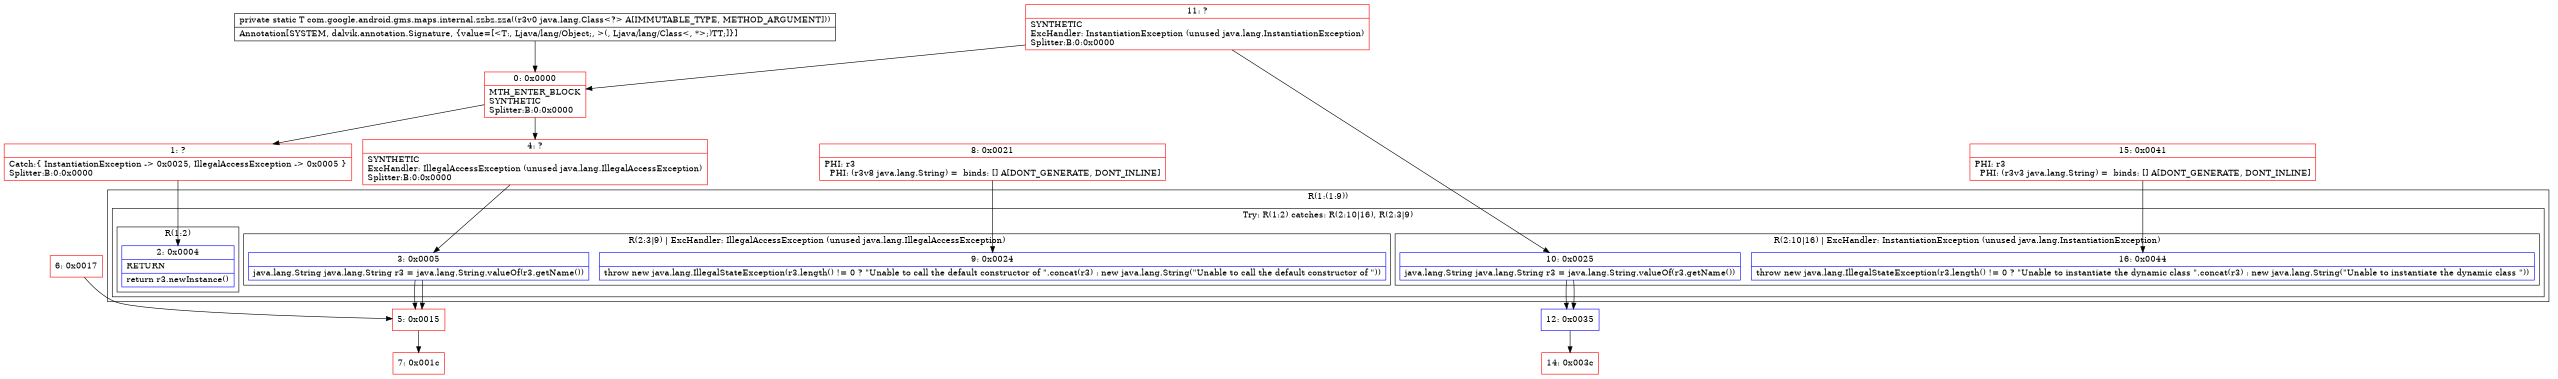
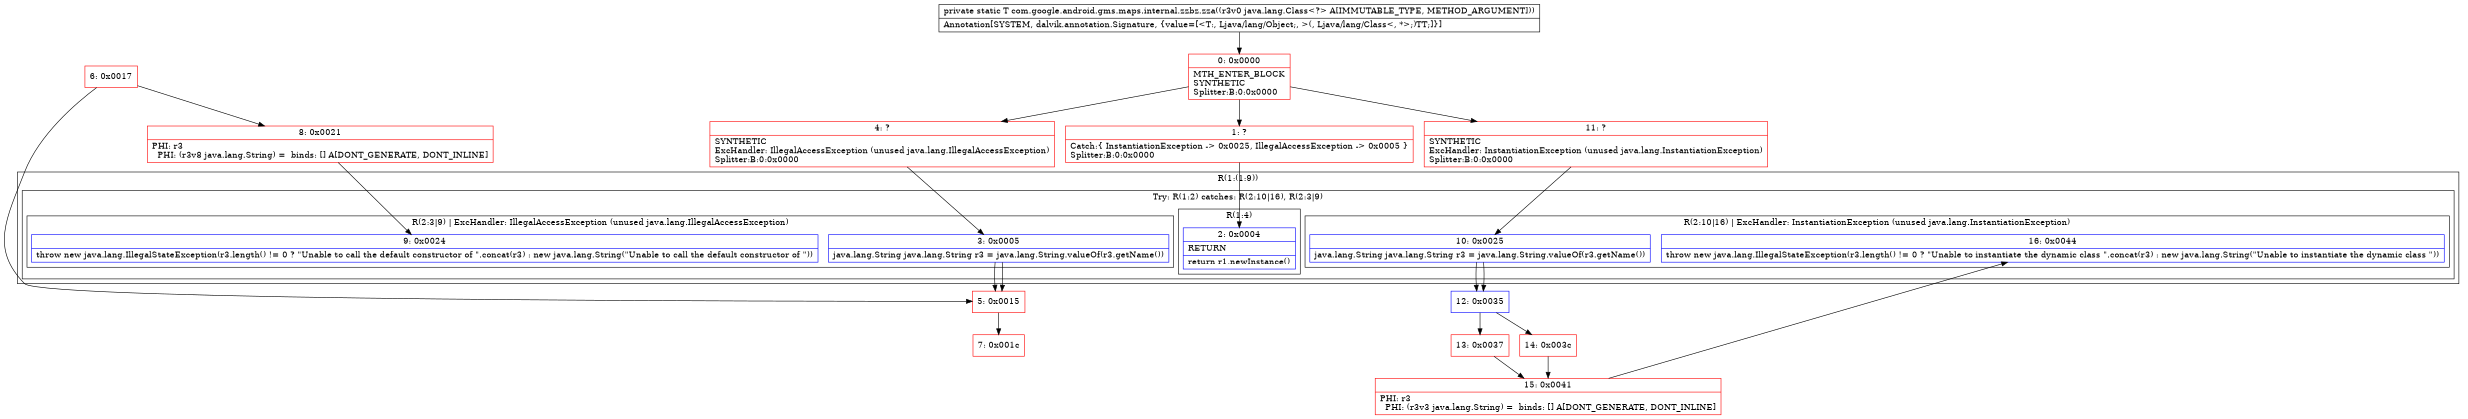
(809, 67) -> (1381, 104)
none -> (198, 105)
(178, 234) -> (1239, 216)
(178, 280) -> (1239, 262)
none -> (1480, 345)
none -> (1548, 364)
